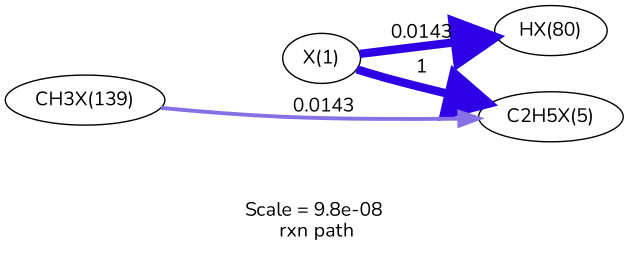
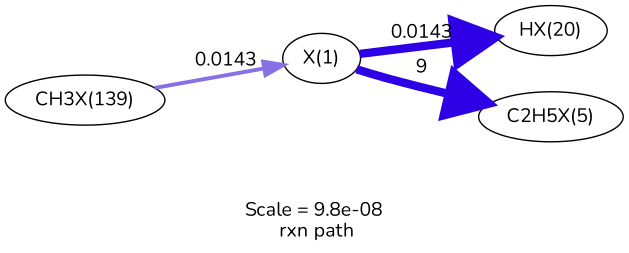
(551, 31) -> (551, 31)
(420, 67) -> (420, 67)
(310, 118) -> (209, 78)
